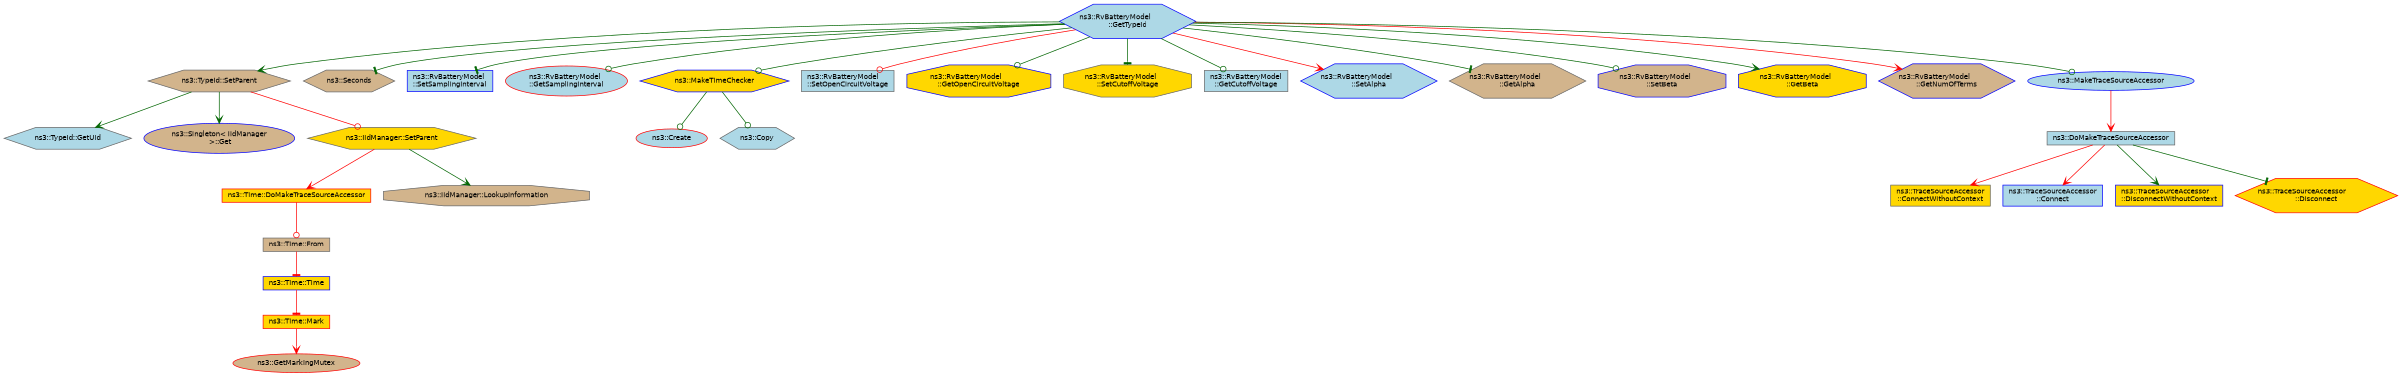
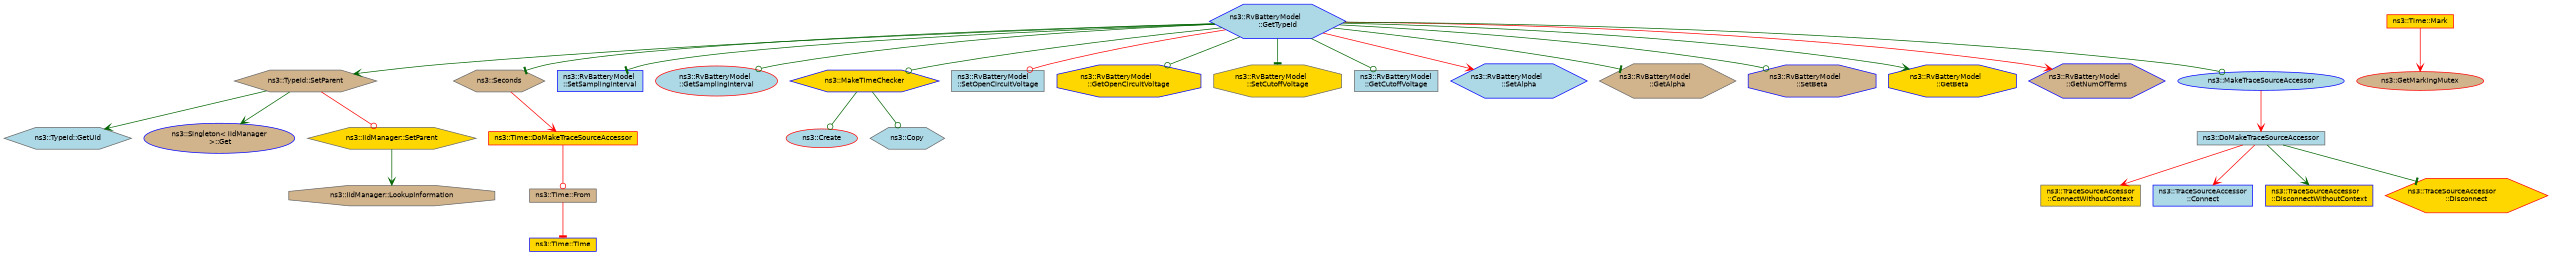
(344, 167) -> (531, 109)
(296, 301) -> none
